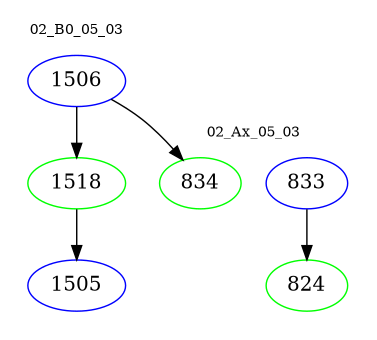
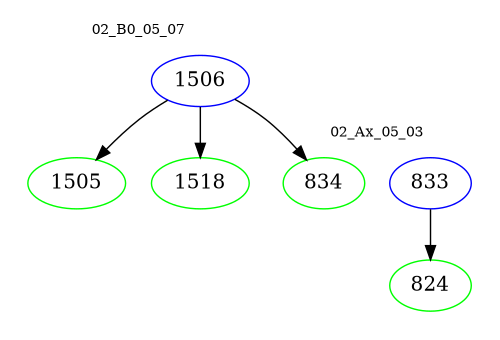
(77, 31) -> (139, 31)
(77, 227) -> (135, 122)
(77, 286) -> (77, 183)
